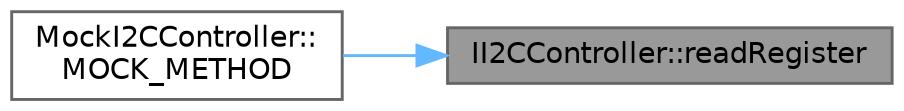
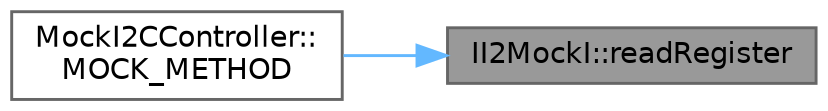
(670, 56) -> (632, 56)
